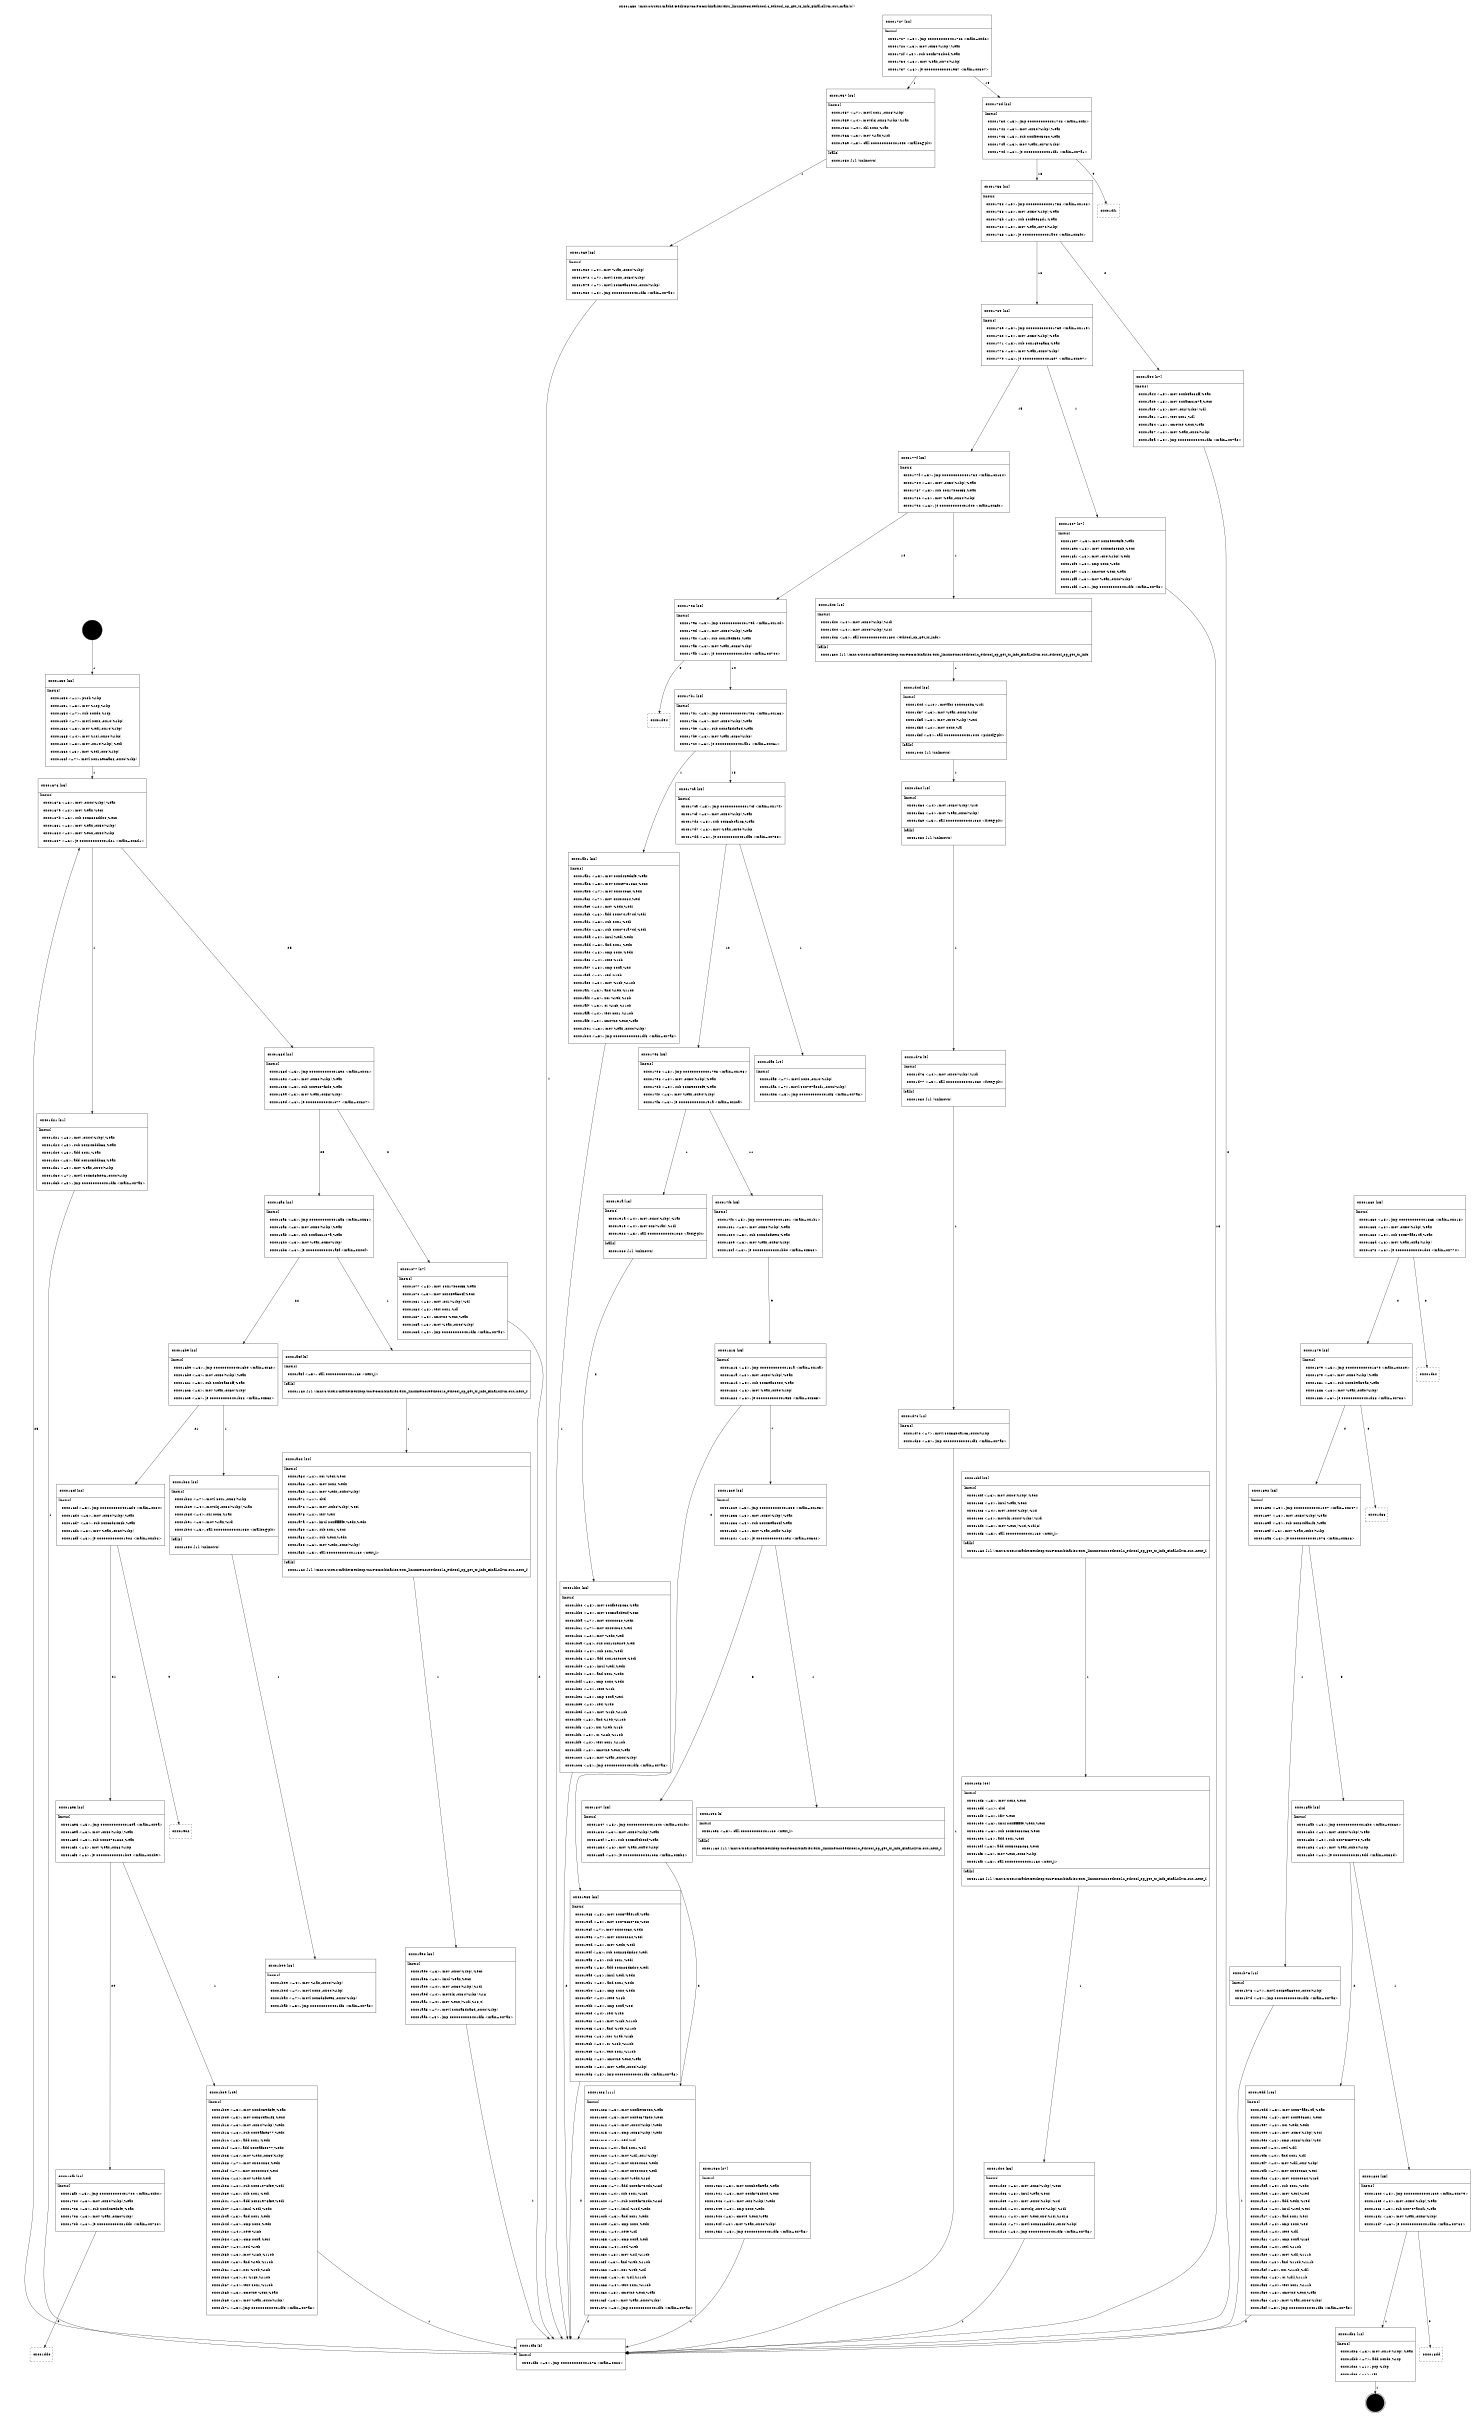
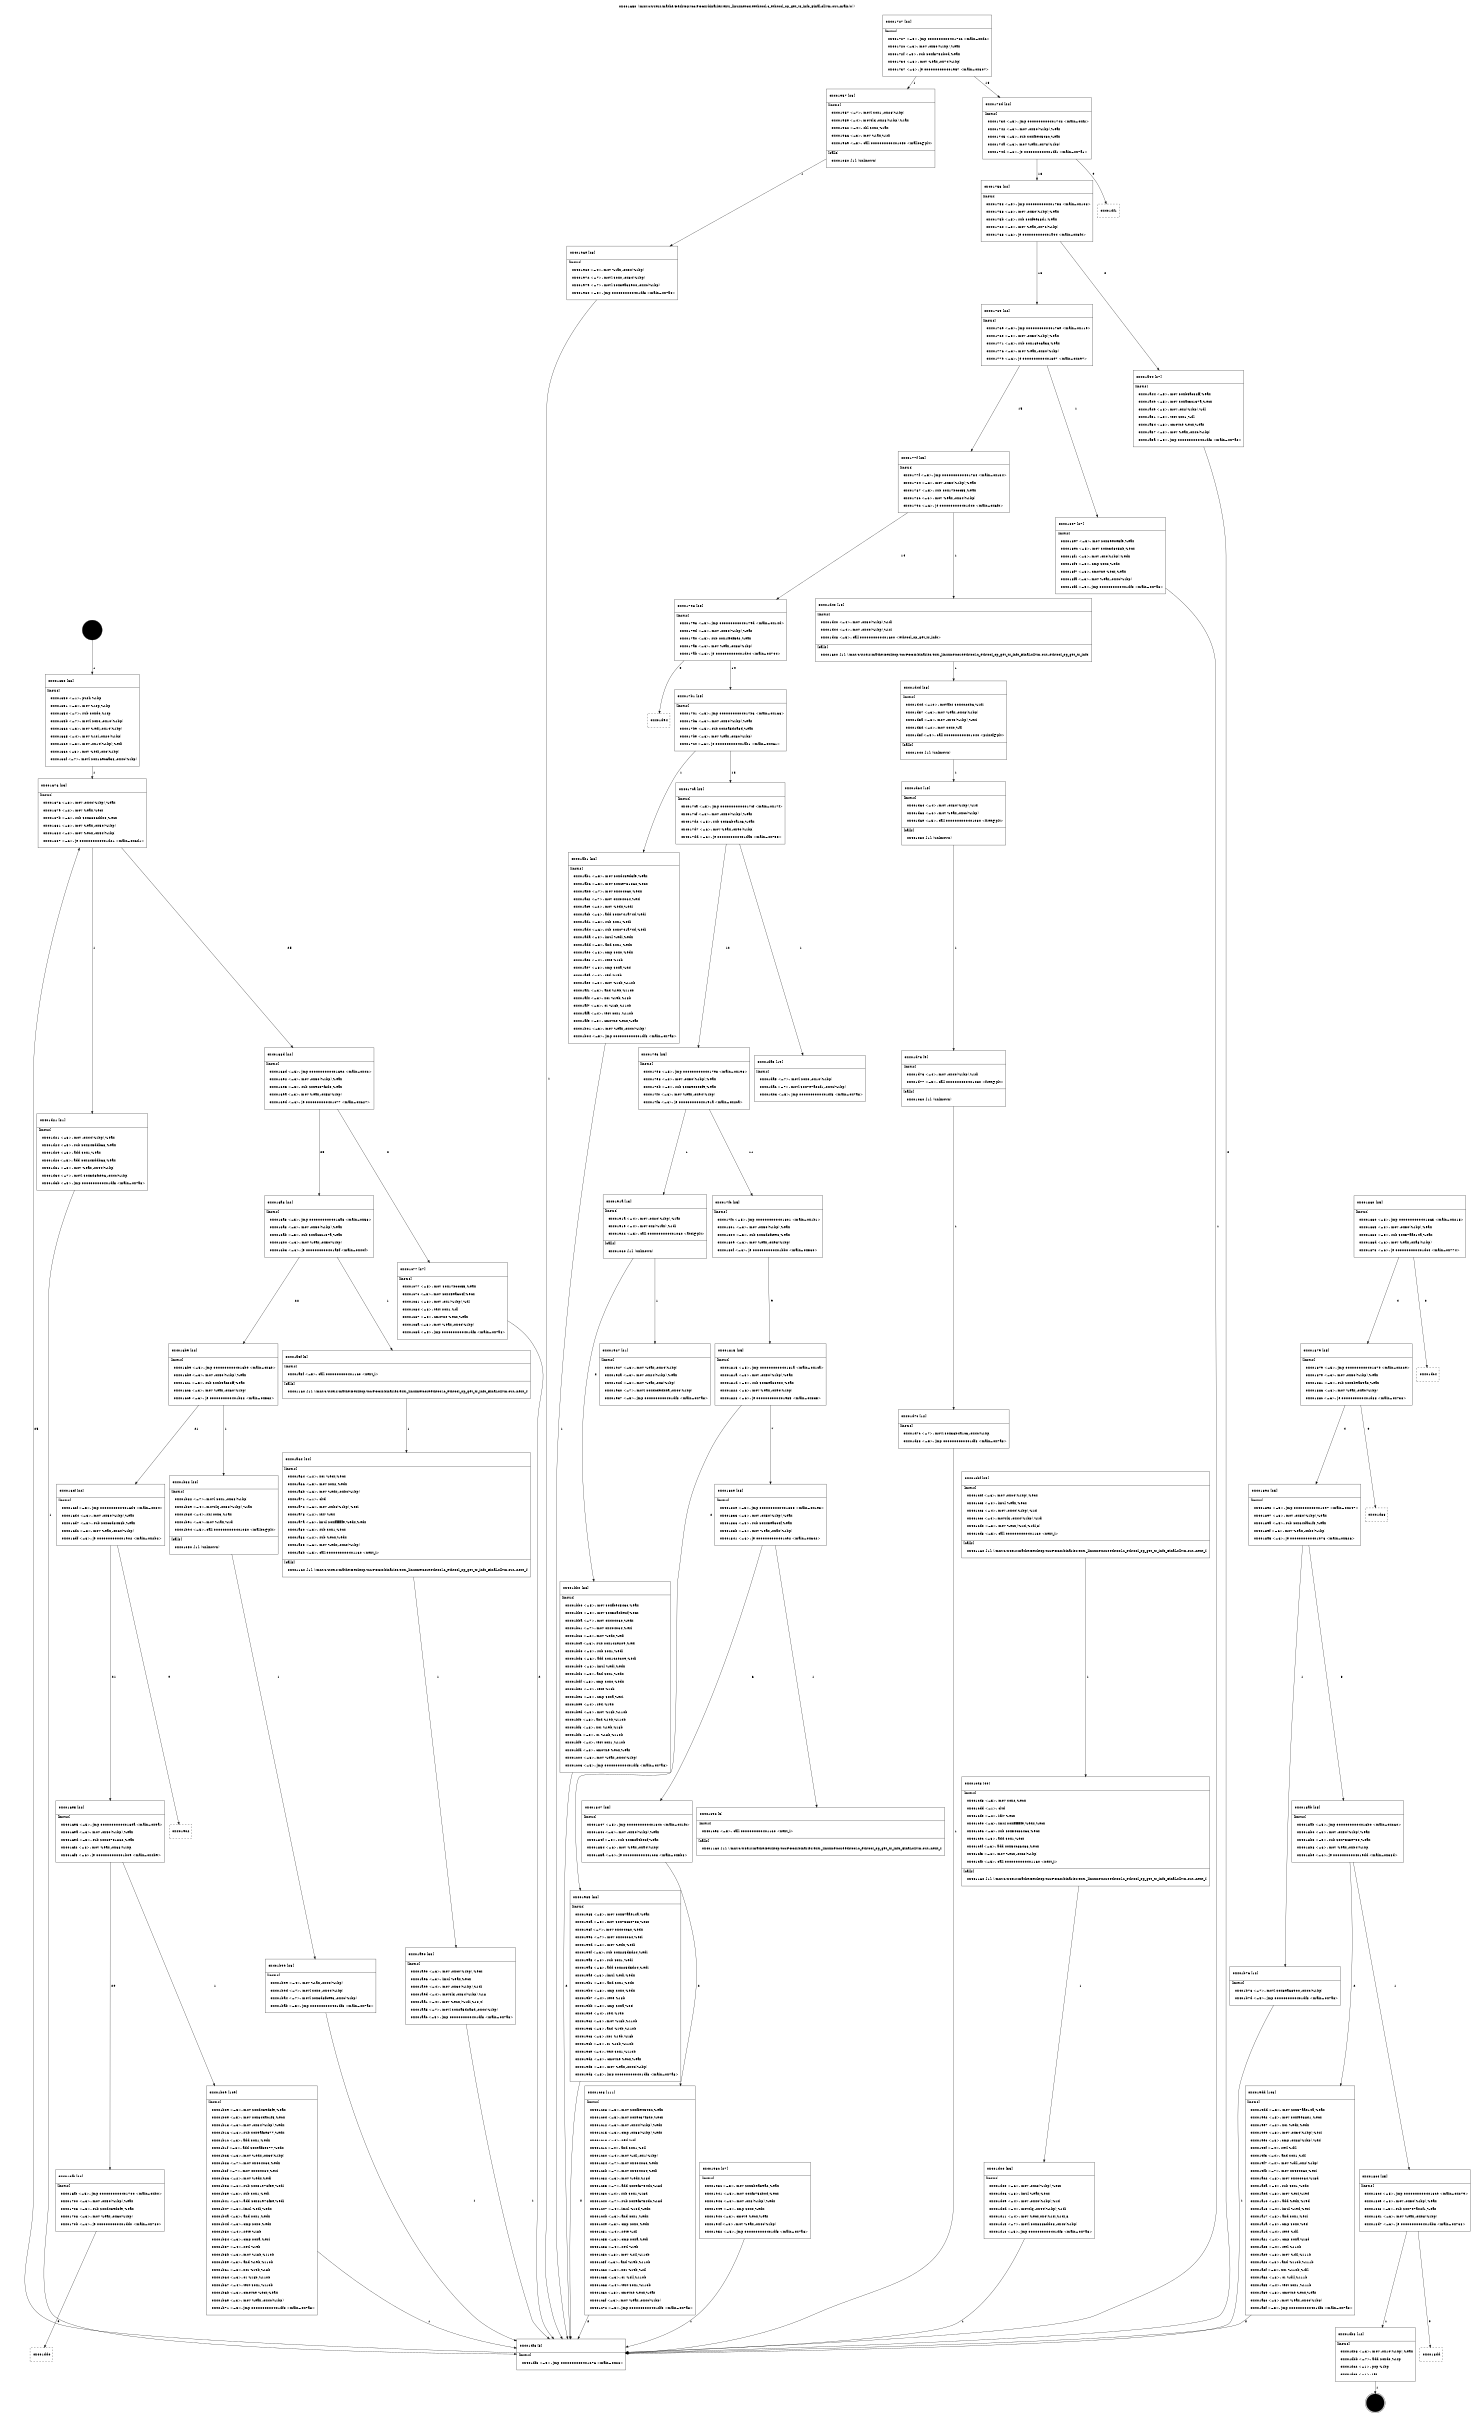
(1218, 1226) -> (1218, 1226)
none -> (655, 1374)
none -> (389, 2197)
